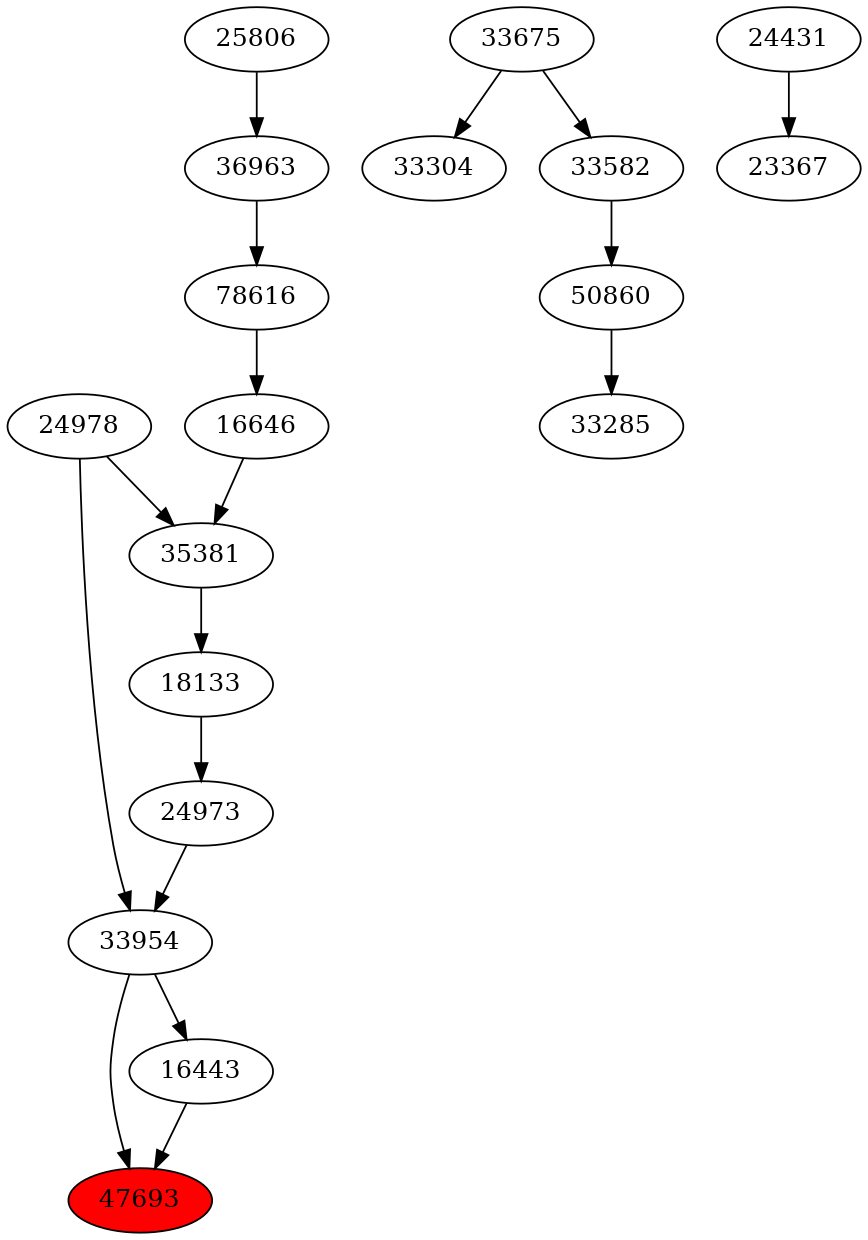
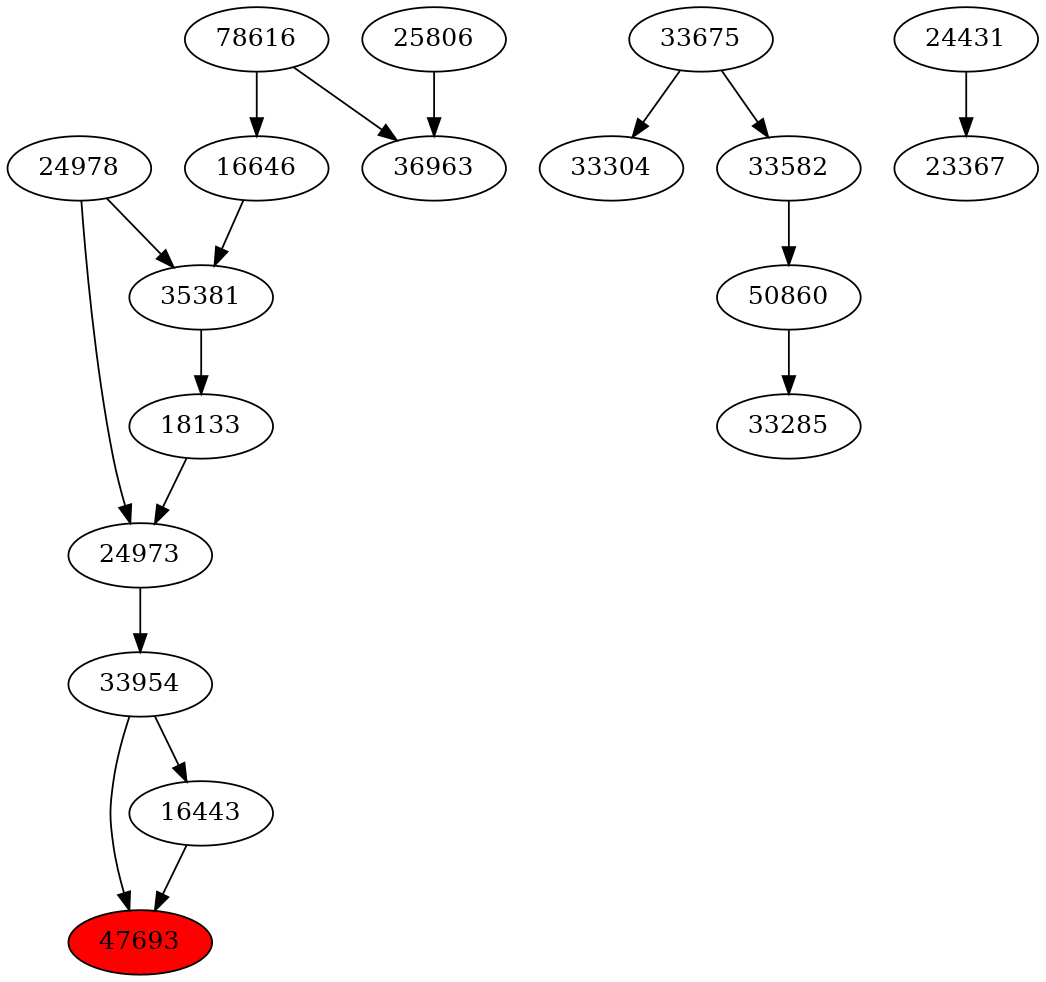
(257, 224) -> (338, 98)
(92, 677) -> (97, 354)
